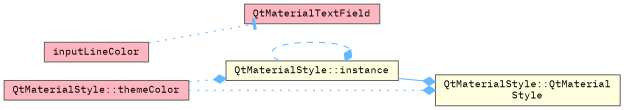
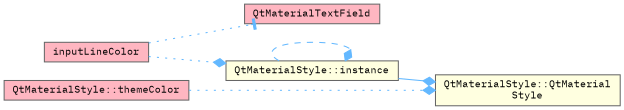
(201, 81) -> (181, 59)
